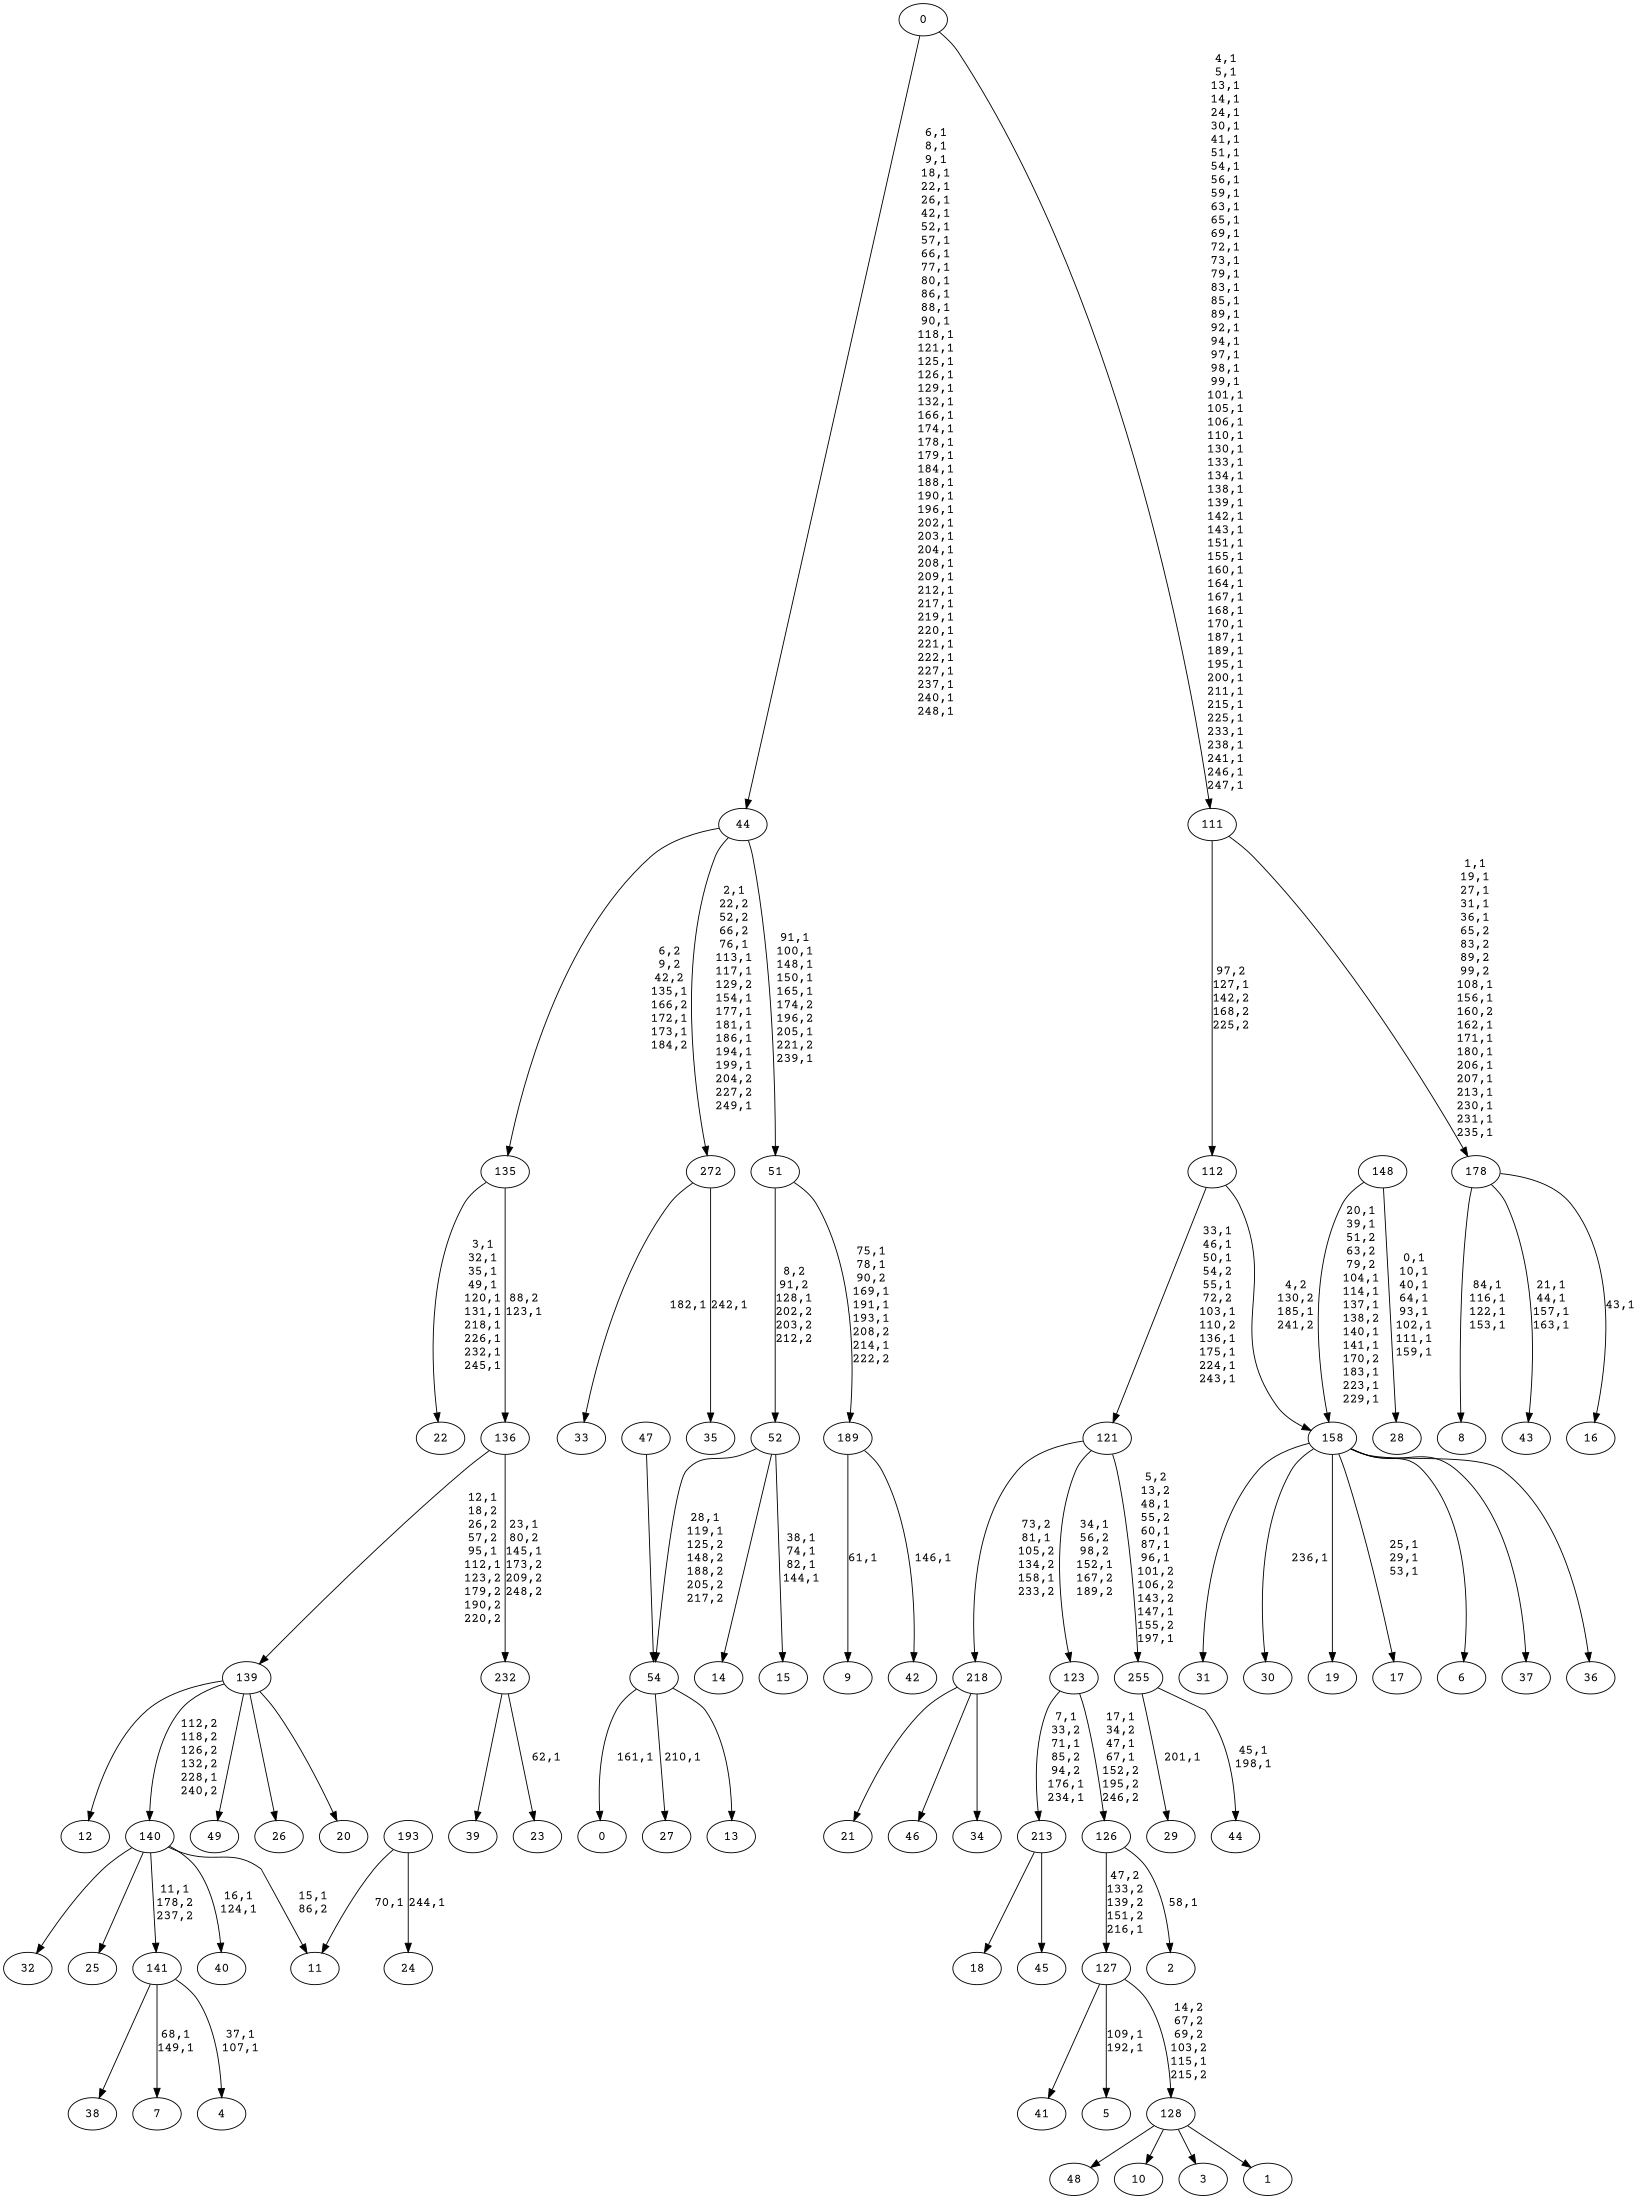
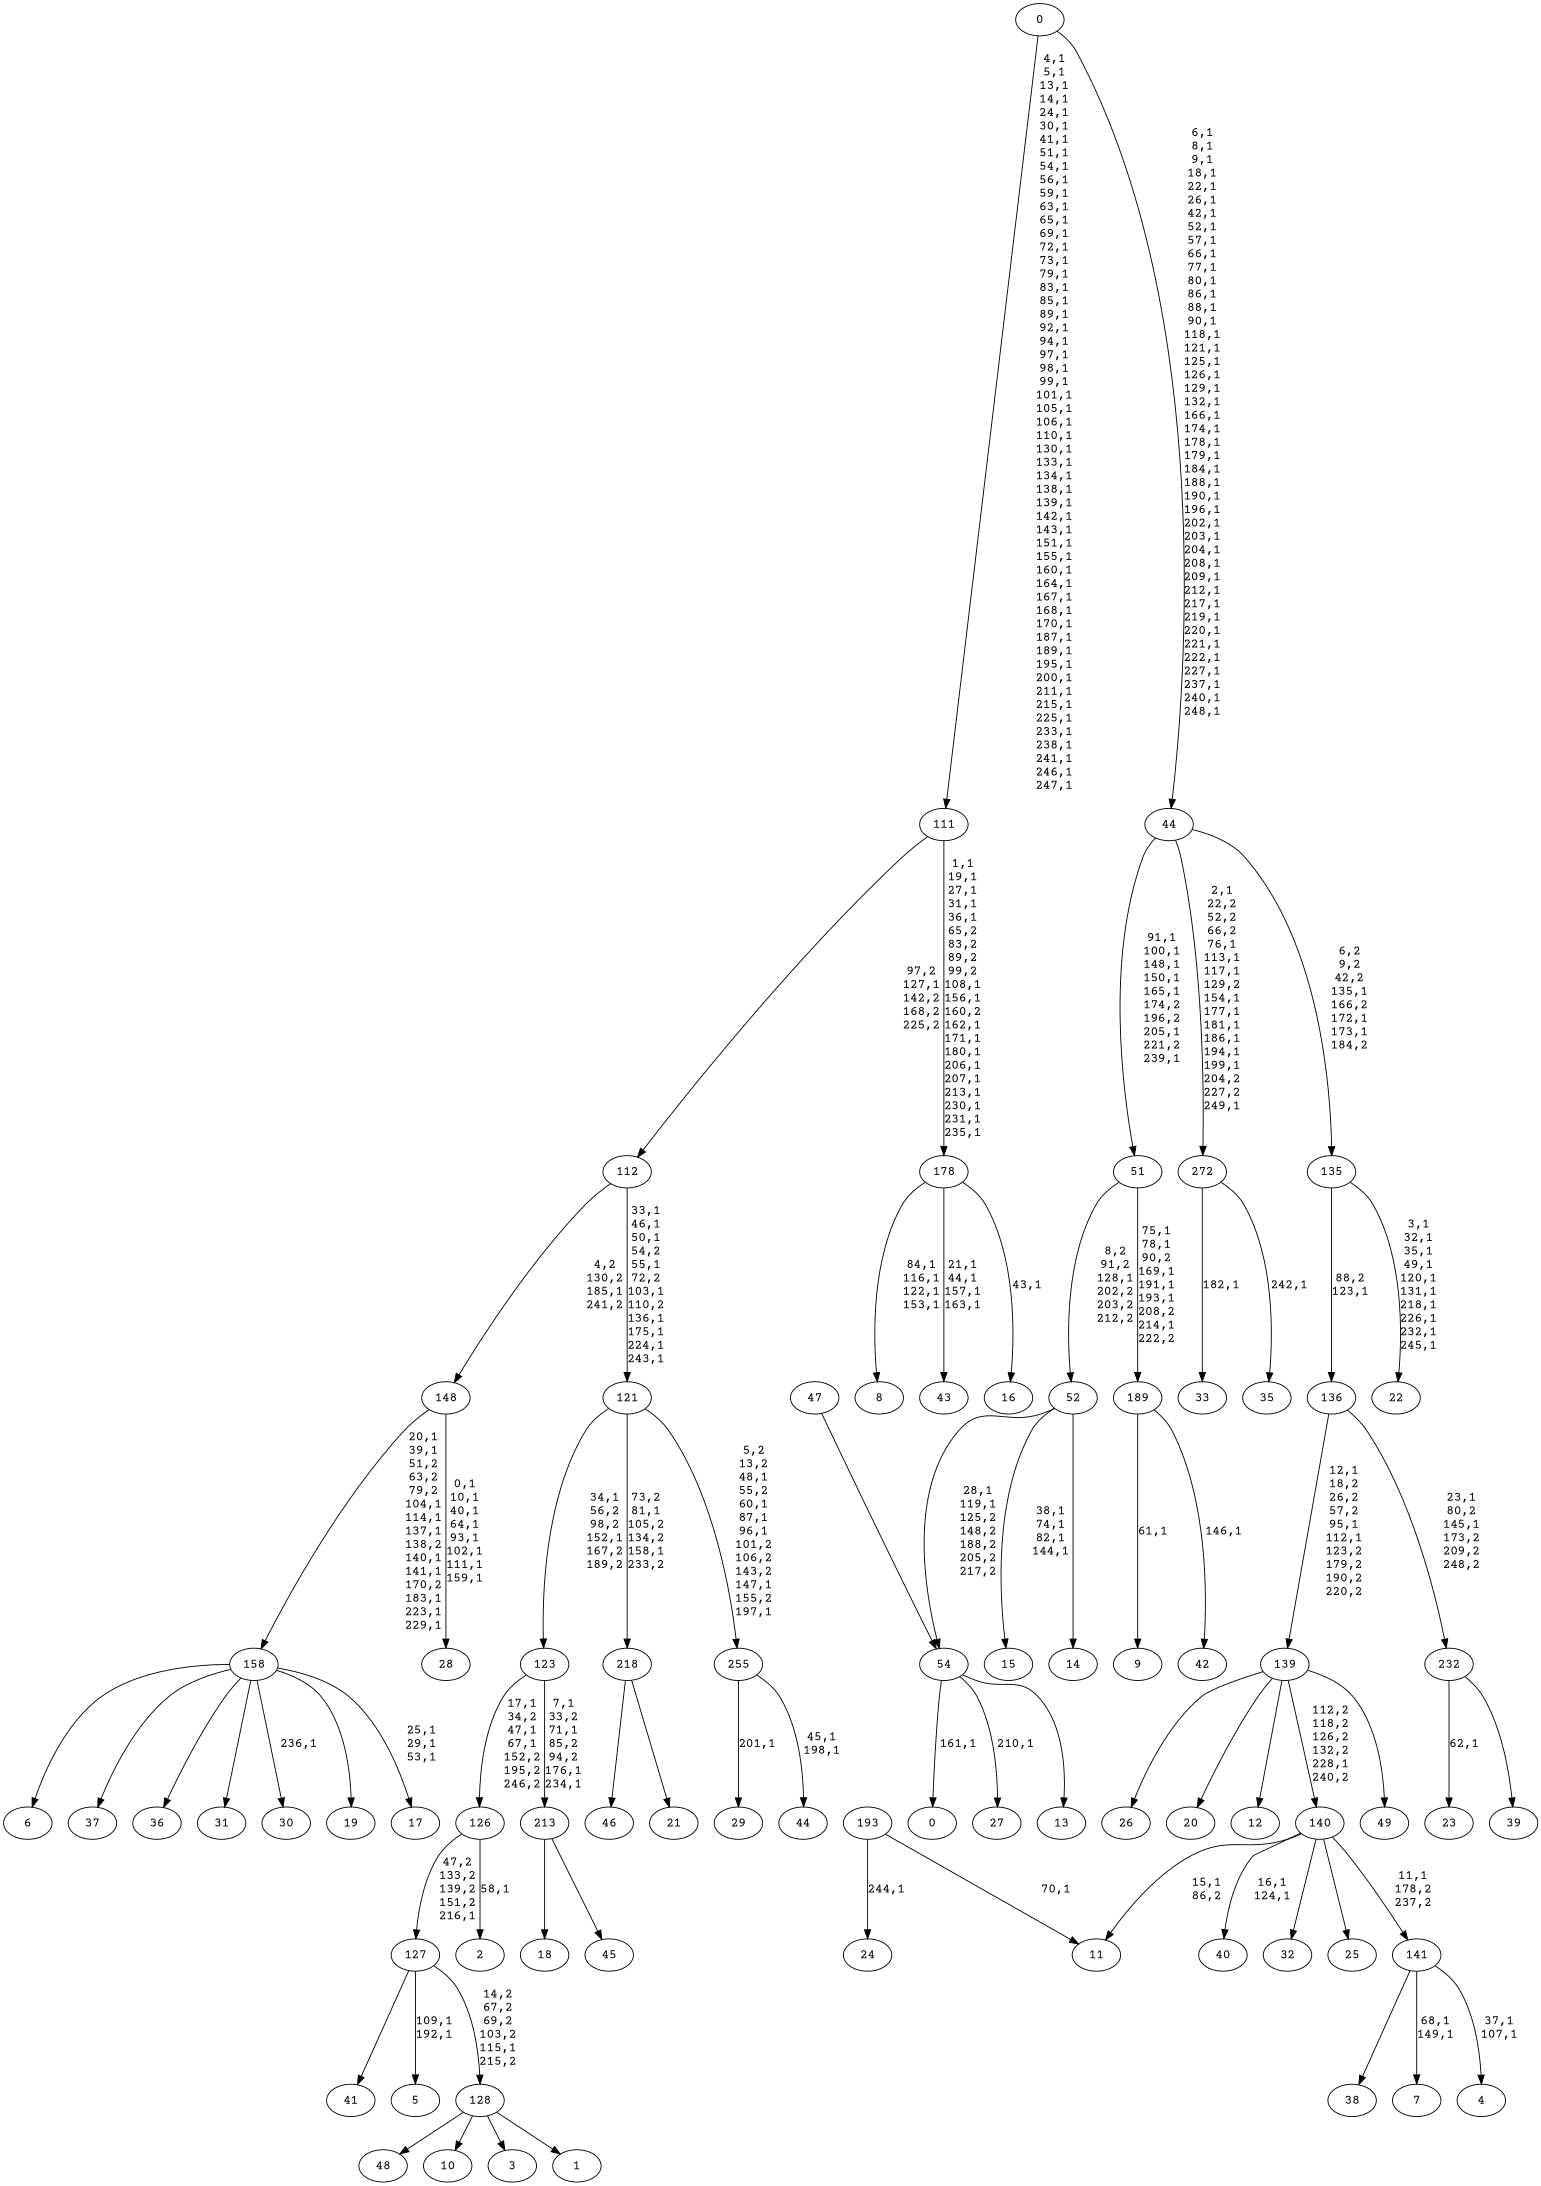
(1253, 1312) -> (528, 1273)
(977, 1837) -> none
